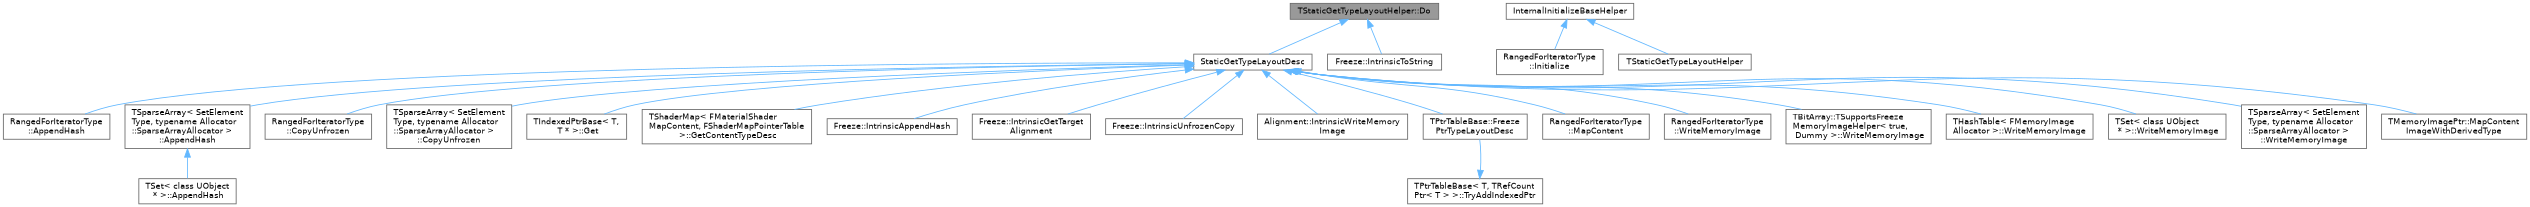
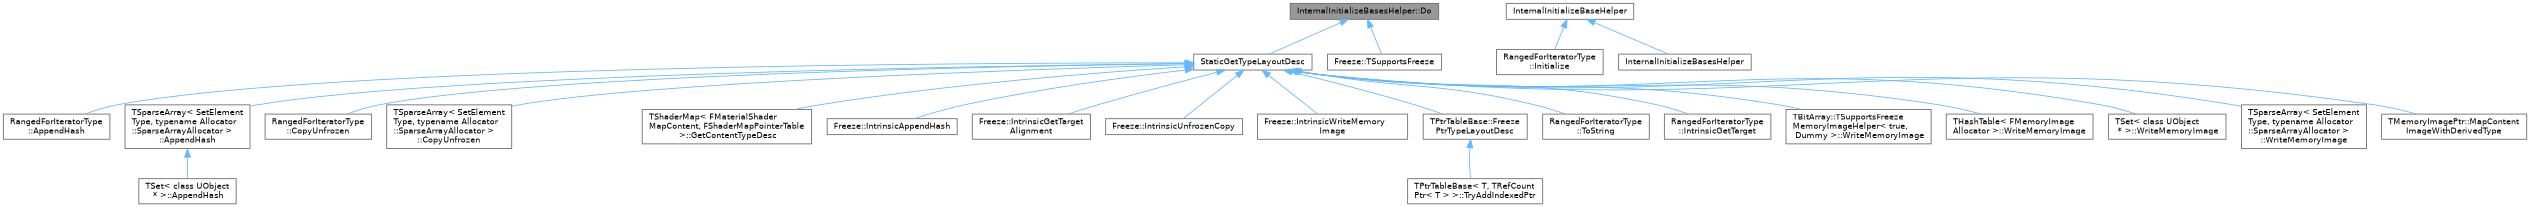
(1364, 11) -> (1364, 11)
(1385, 62) -> (1385, 62)
(1685, 62) -> (1685, 62)
(577, 127) -> none
(1333, 127) -> (1333, 127)
(1596, 127) -> (1596, 127)
(1718, 127) -> (1718, 127)
(1481, 155) -> (1470, 163)
